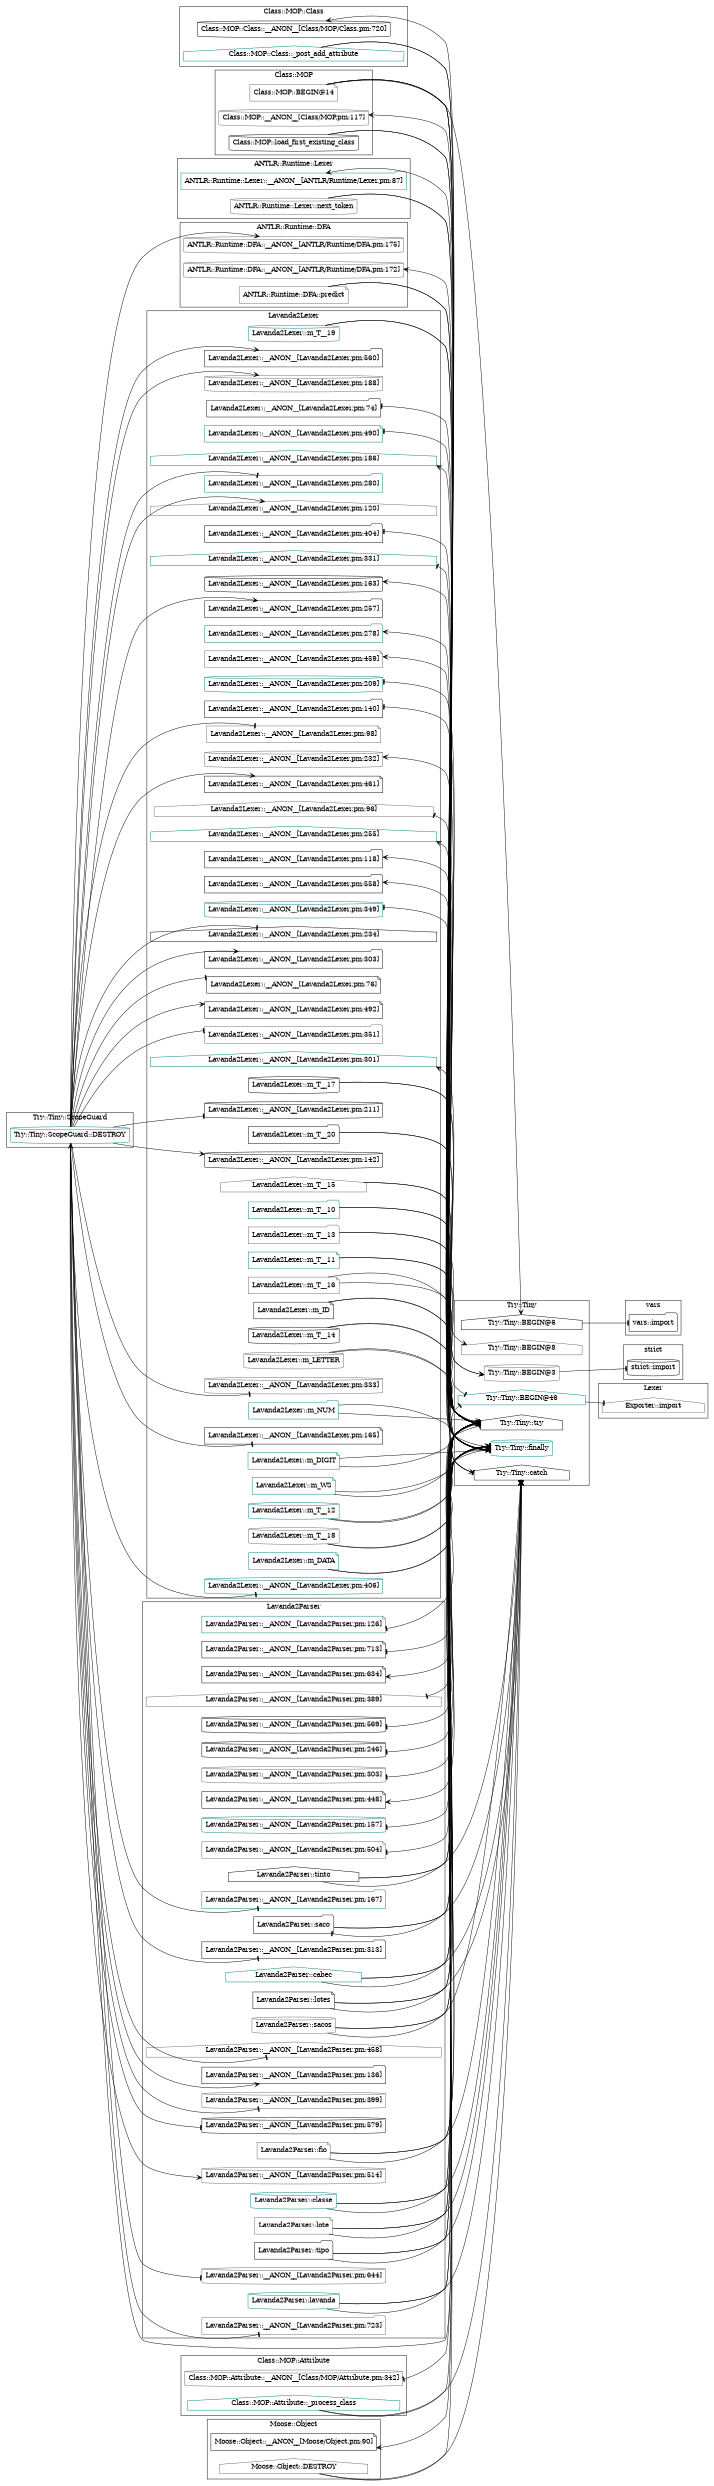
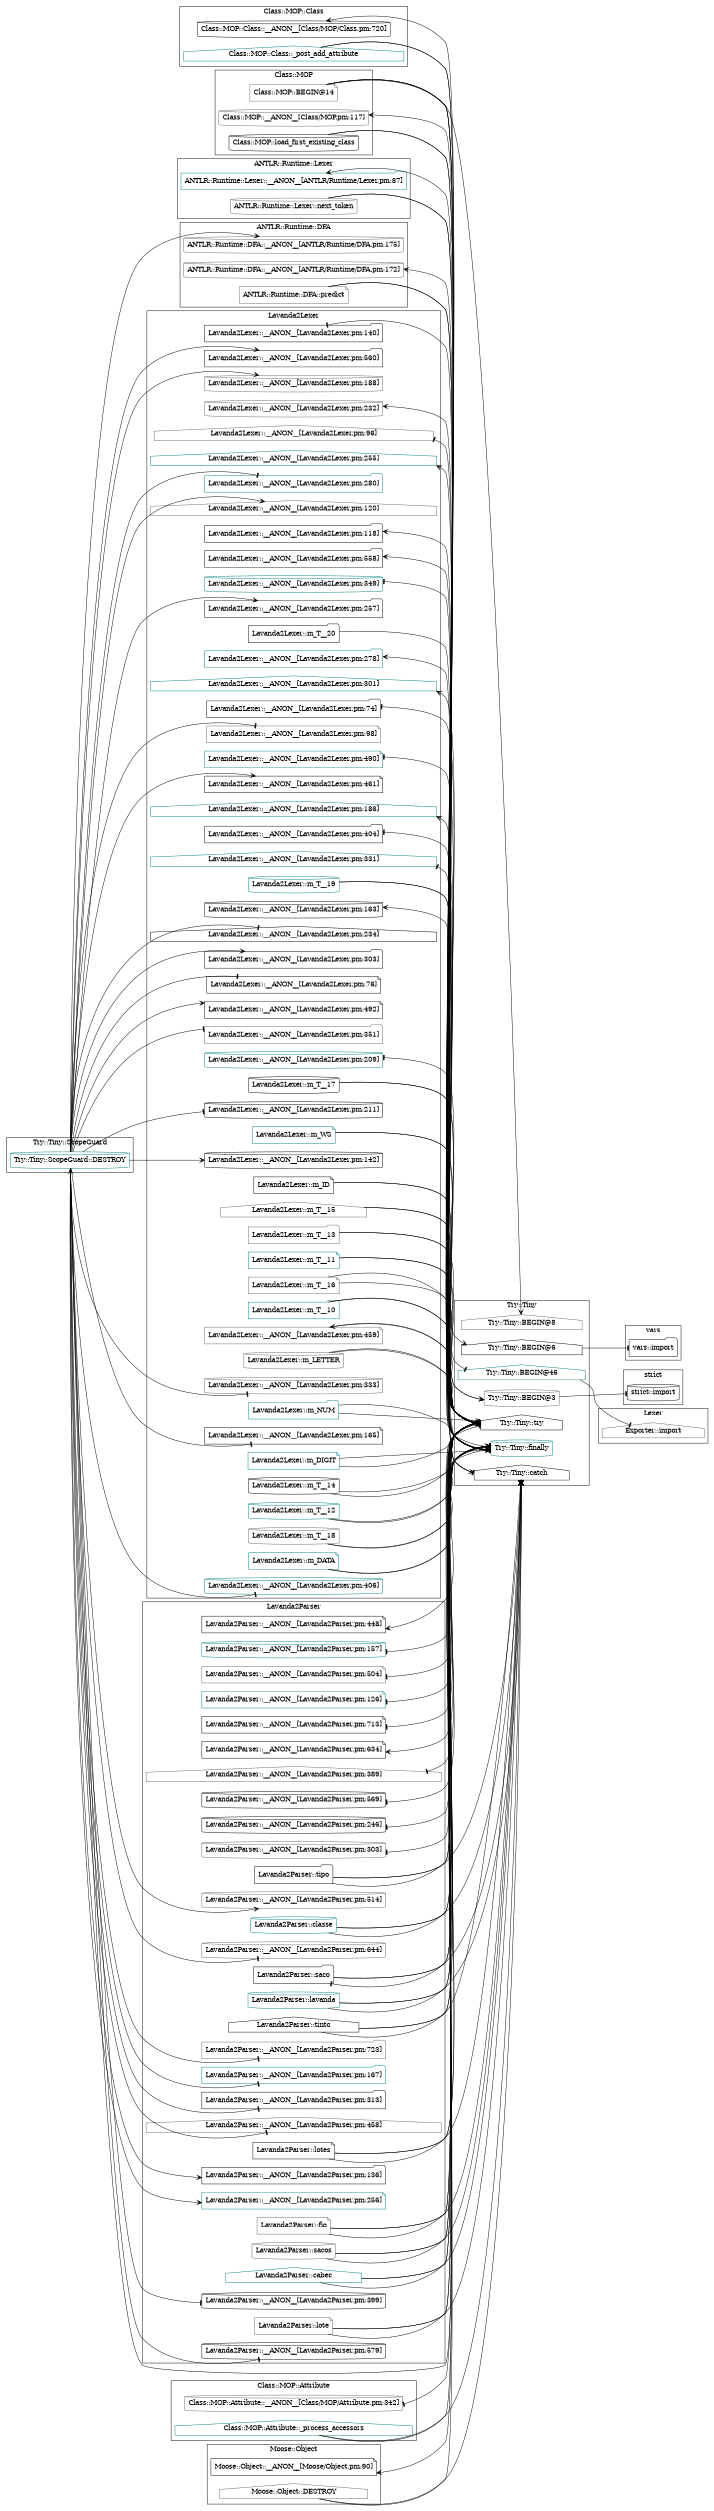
(452, 1256) -> (446, 1350)
(451, 1716) -> (451, 1742)
(294, 2100) -> (294, 2301)
none -> (294, 2201)
(294, 2403) -> (294, 2428)
